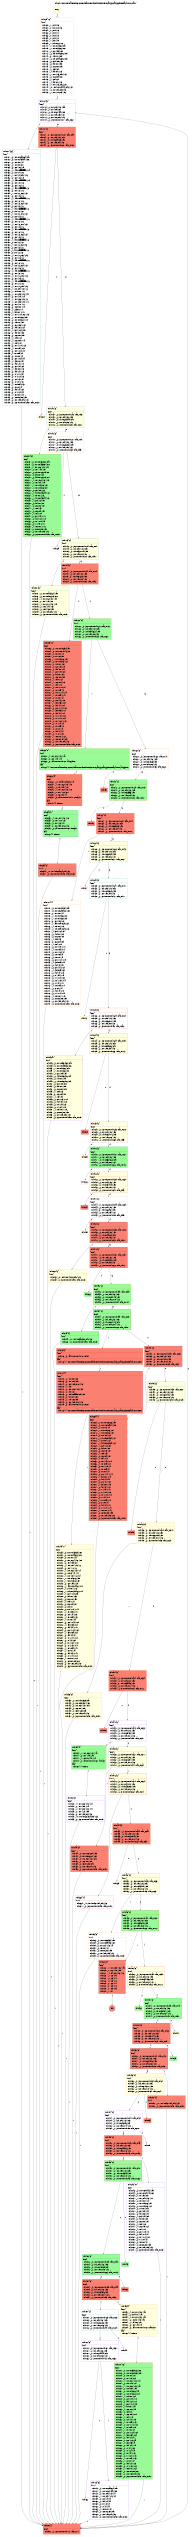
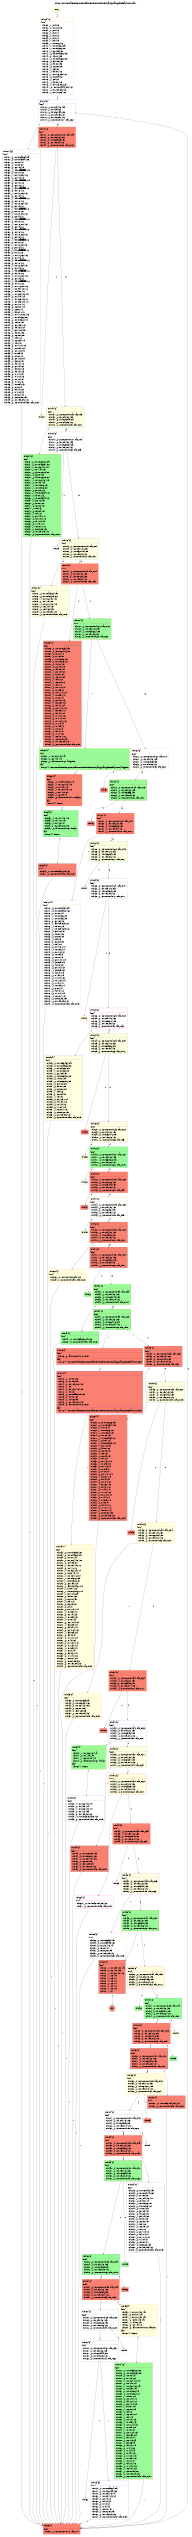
(109, 1182) -> (109, 1182)
